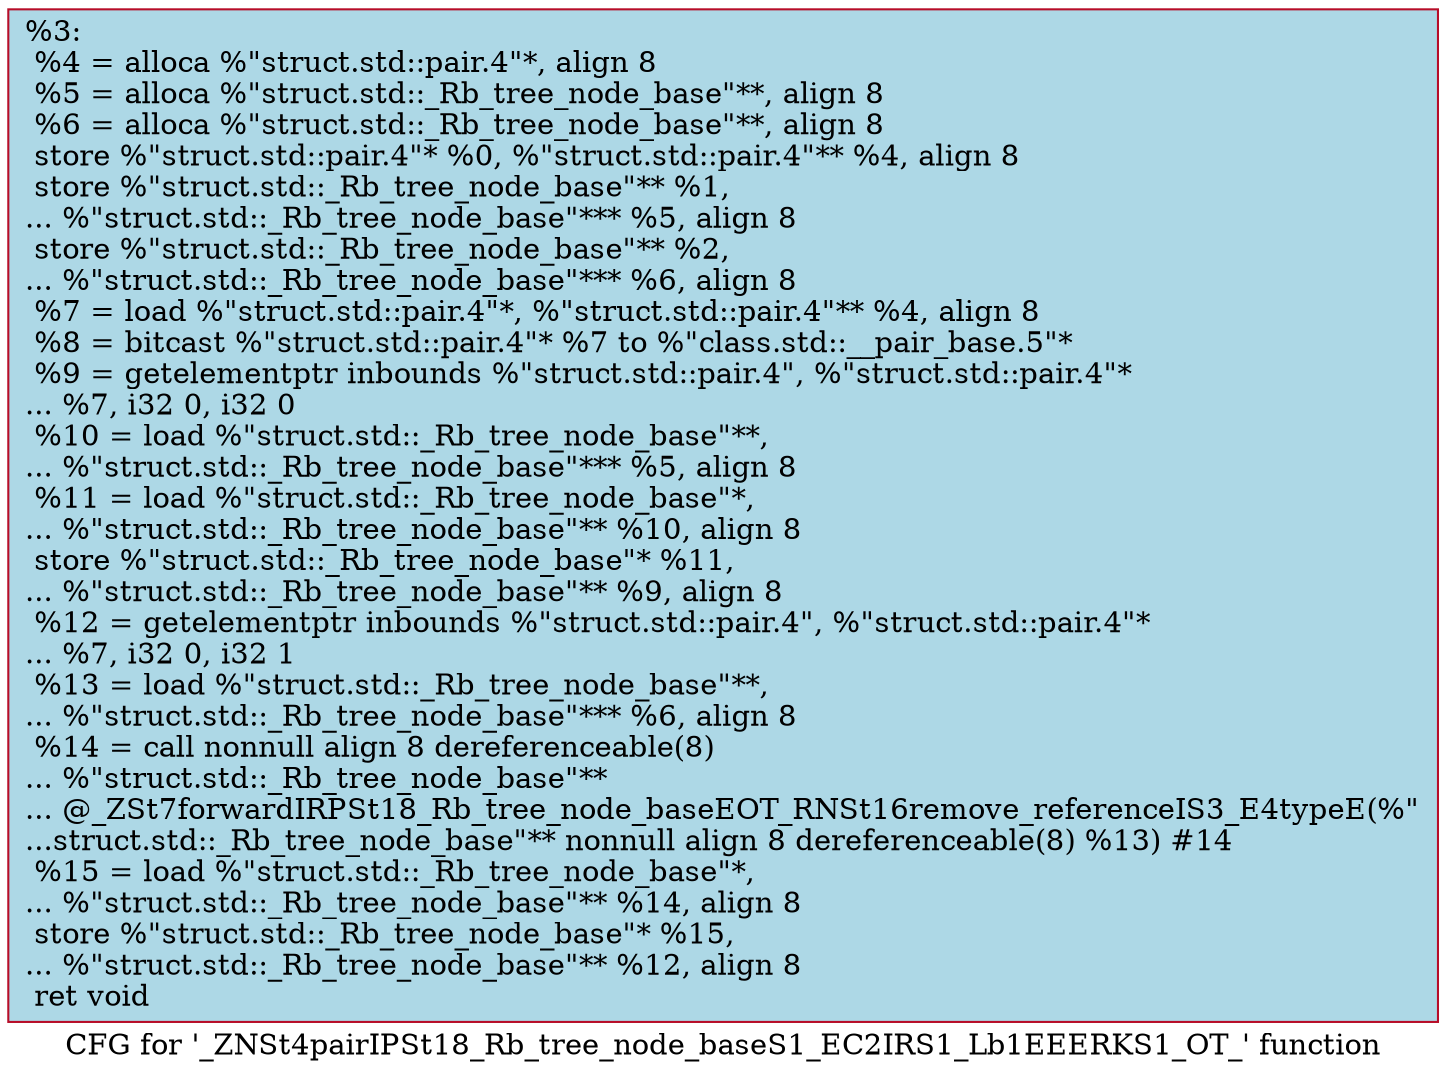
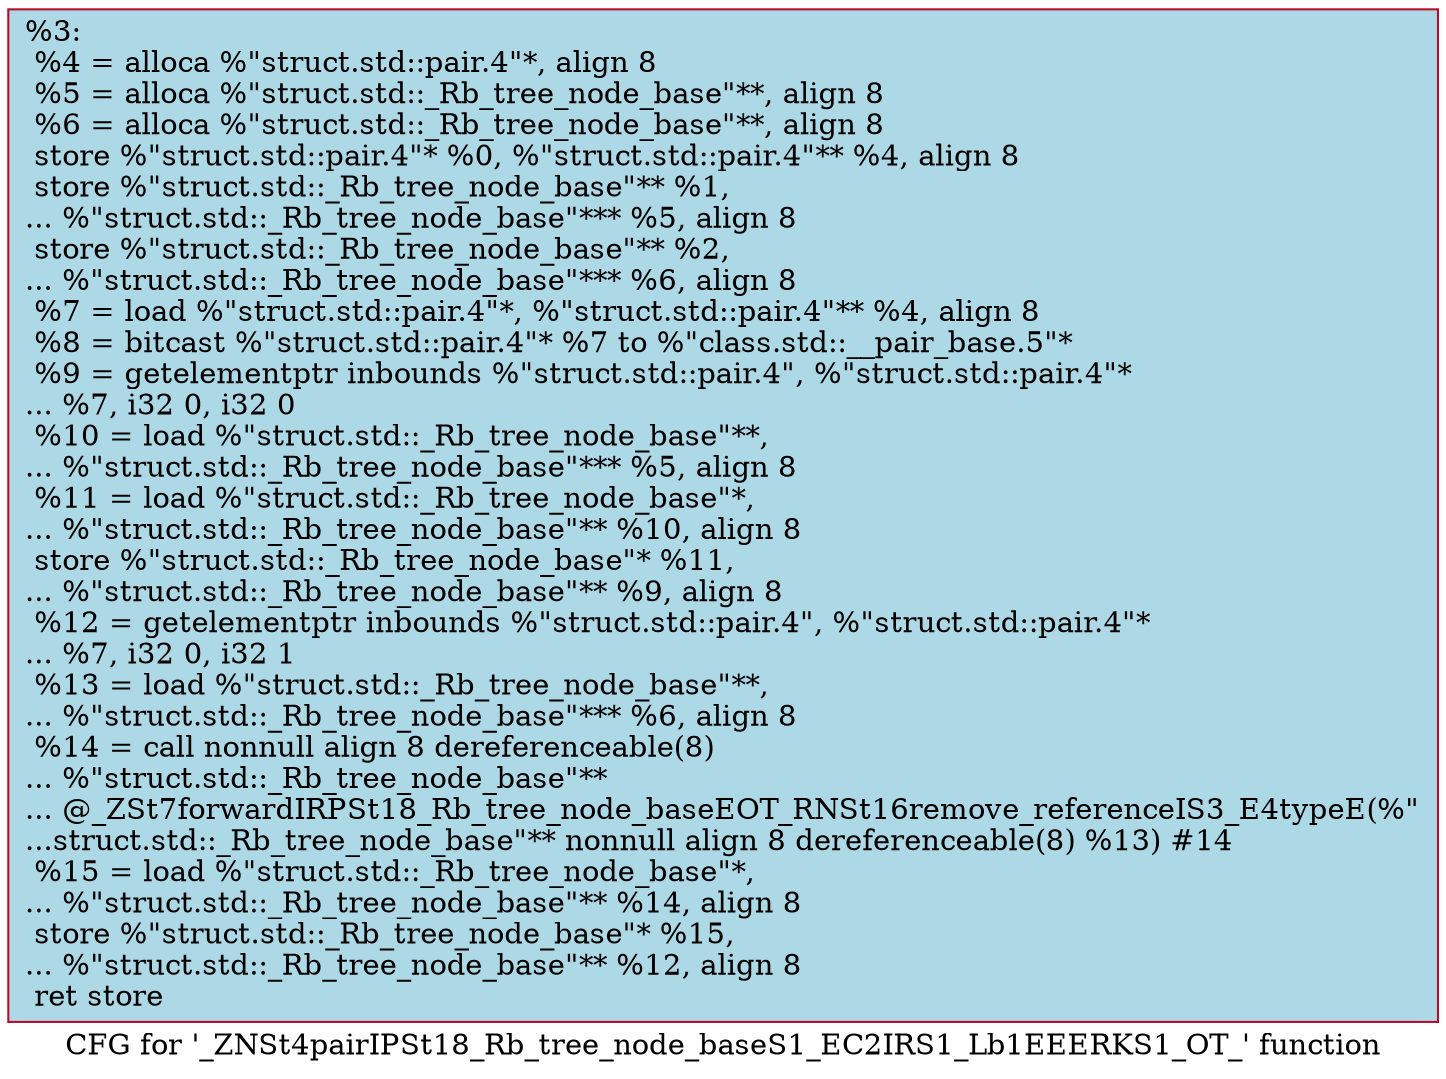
(88, 997) -> (94, 997)
